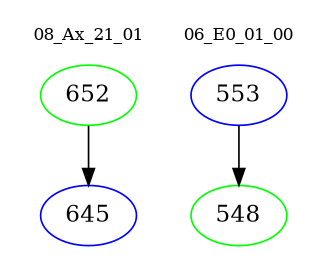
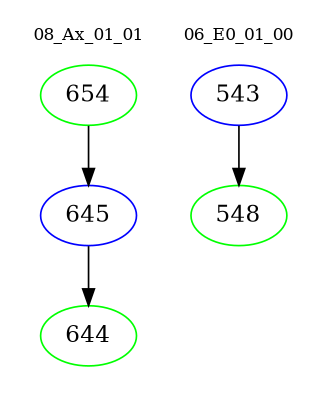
(89, 36) -> (89, 36)
(89, 95) -> (89, 95)
(239, 95) -> (239, 95)
none -> (89, 336)
